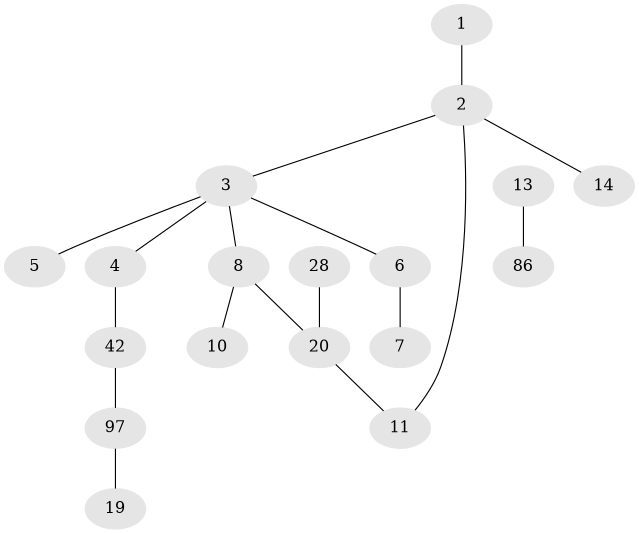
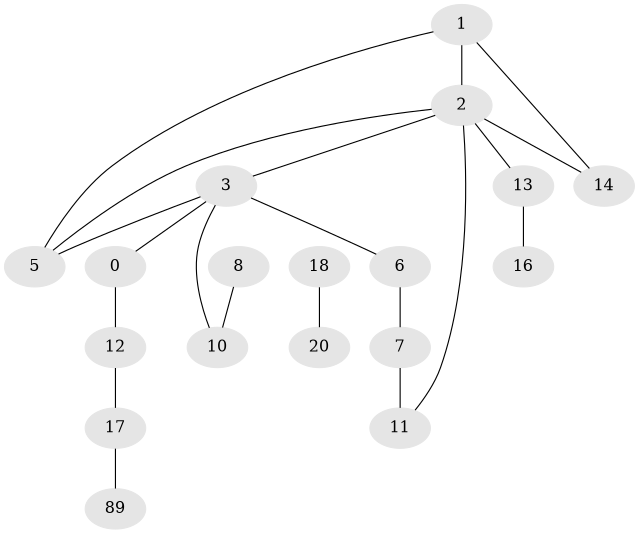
none -> (217, 105)
none -> (533, 105)
none -> (493, 146)
none -> (231, 150)
(233, 226) -> (196, 266)
(115, 267) -> (115, 267)
(319, 267) -> (319, 267)
(523, 267) -> (523, 267)
(279, 307) -> none
(115, 347) -> (115, 347)
(360, 388) -> (400, 388)
(115, 428) -> (115, 428)
(115, 509) -> (115, 509)
